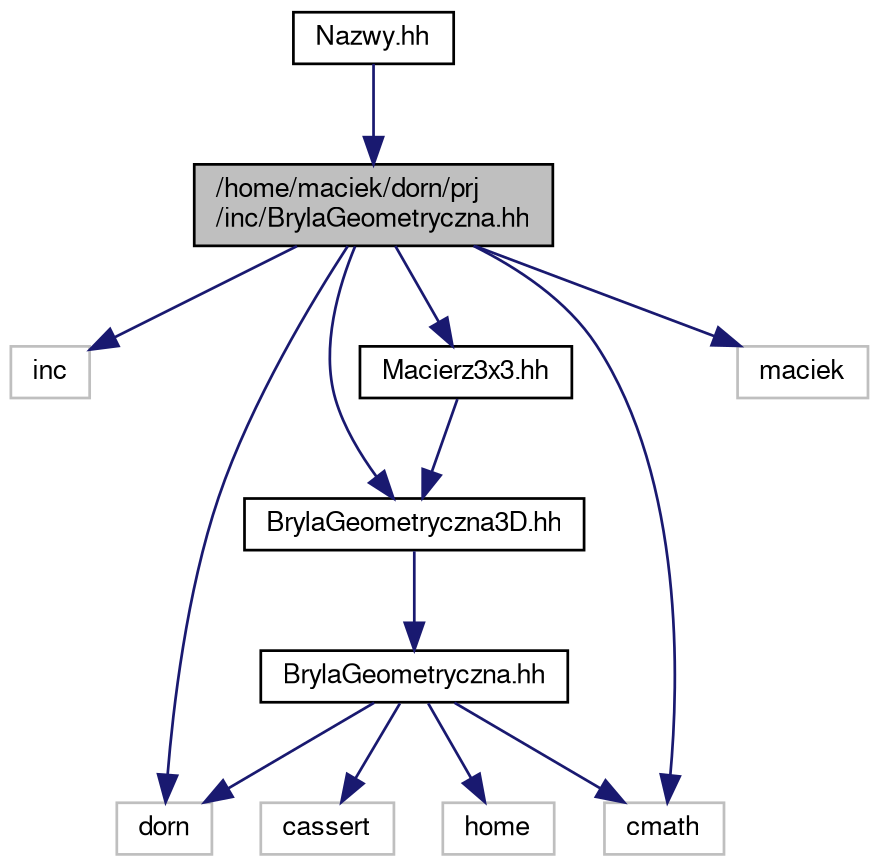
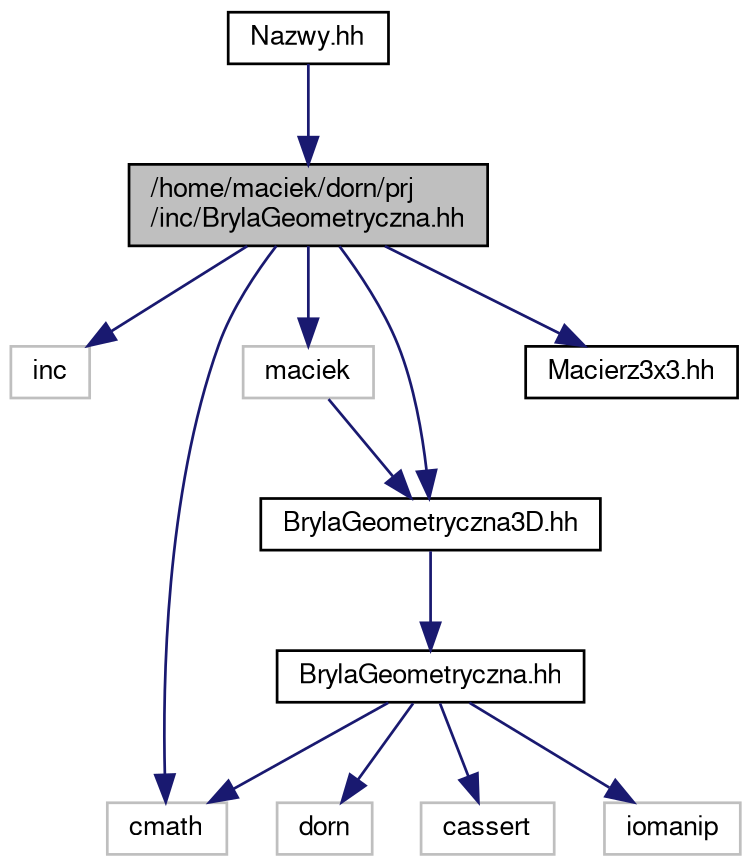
(445, 435) -> (361, 438)
(219, 497) -> none
(499, 829) -> (672, 829)
